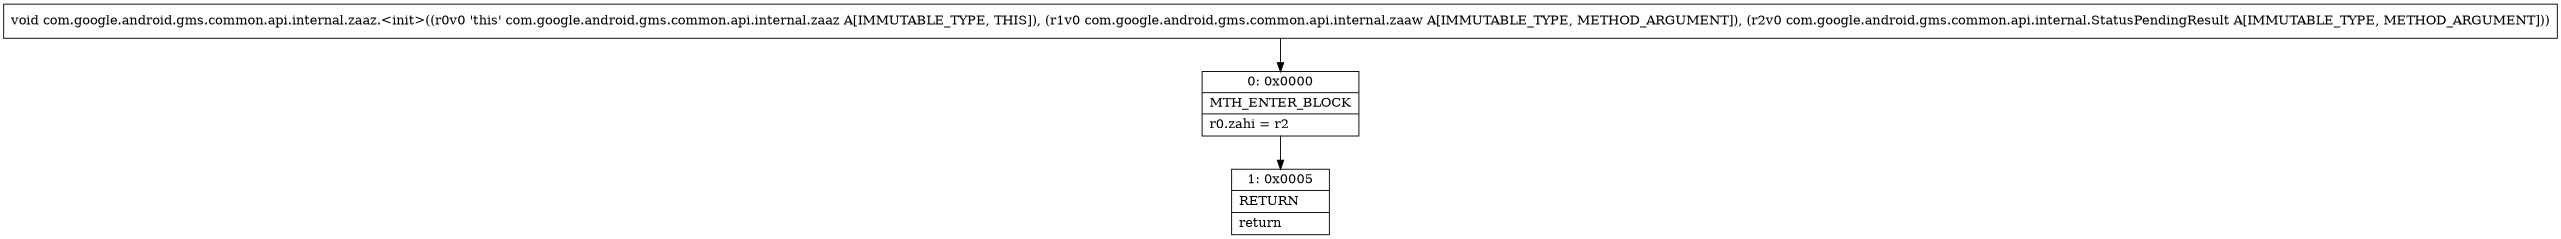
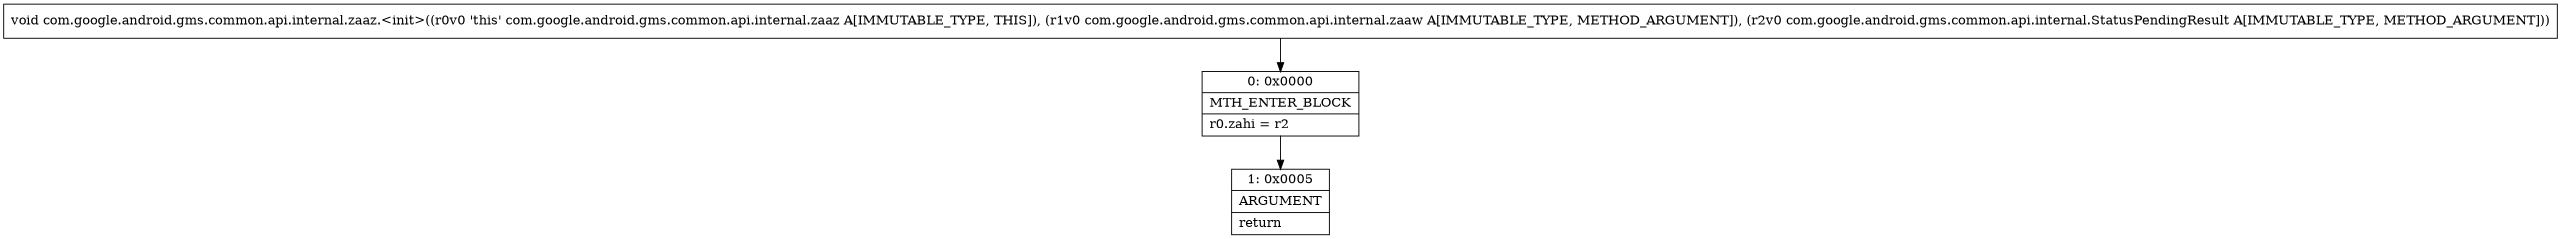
(1269, 201) -> (1281, 201)
